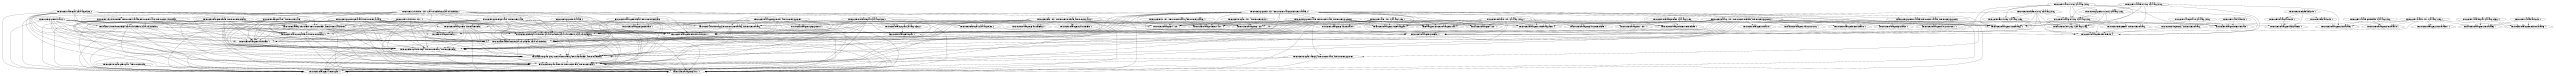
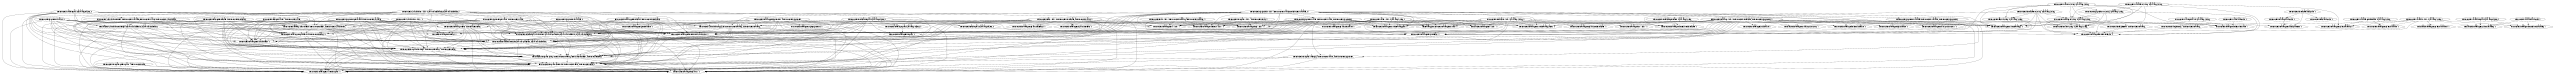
(2433, 27) -> (2433, 27)
